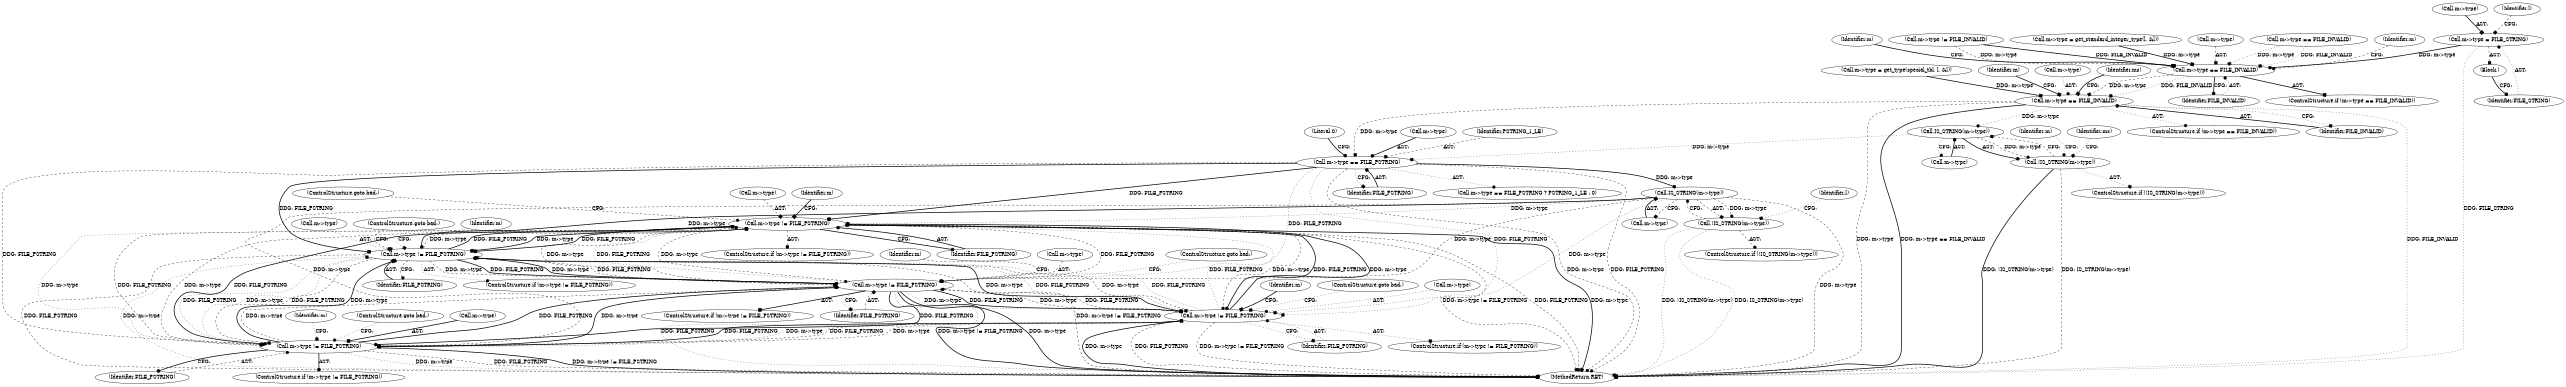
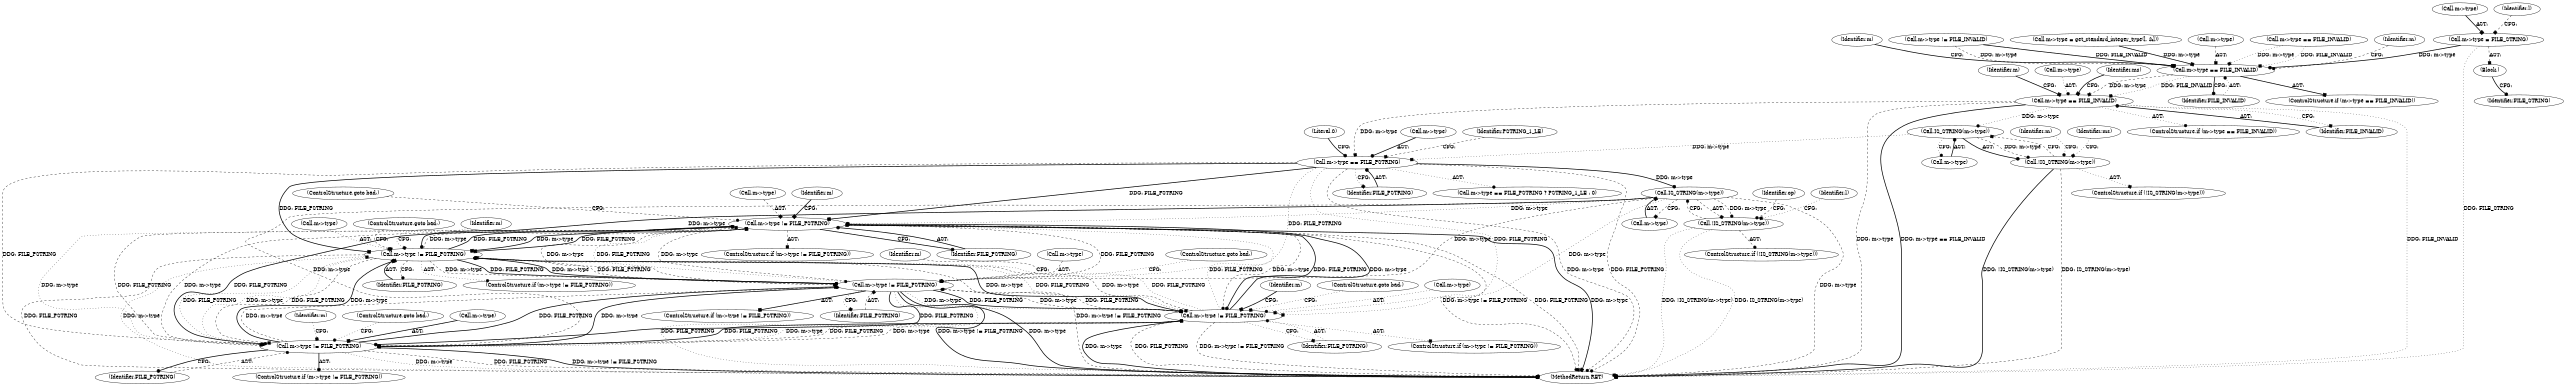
(2513, 70) -> none
(1897, 71) -> none
(1450, 147) -> (1450, 147)
none -> (1779, 193)
